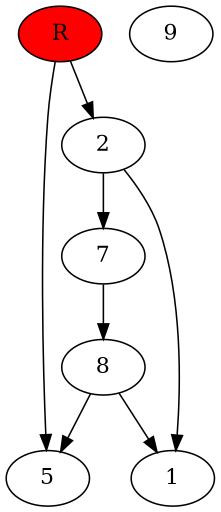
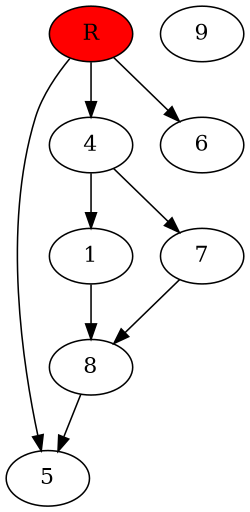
(103, 145) -> (91, 145)
none -> (202, 145)
(134, 416) -> (91, 304)
